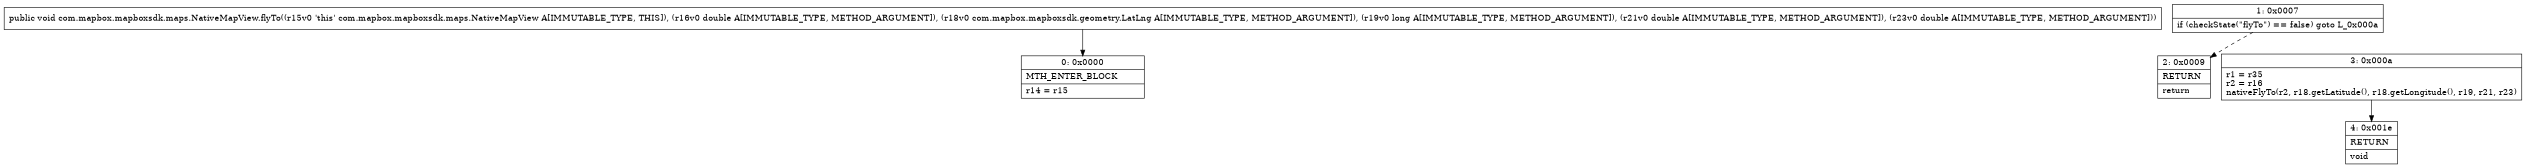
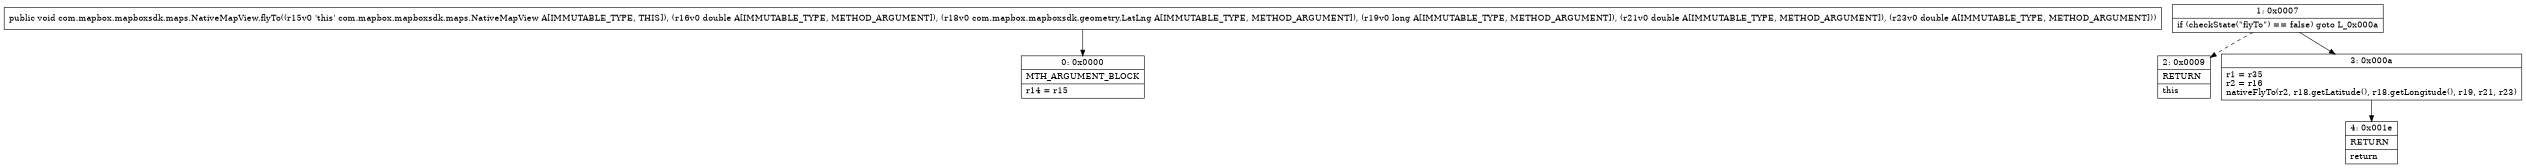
none -> (2315, 42)
(1072, 76) -> (1083, 76)
(2176, 91) -> (2171, 91)
(2360, 156) -> (2364, 156)
